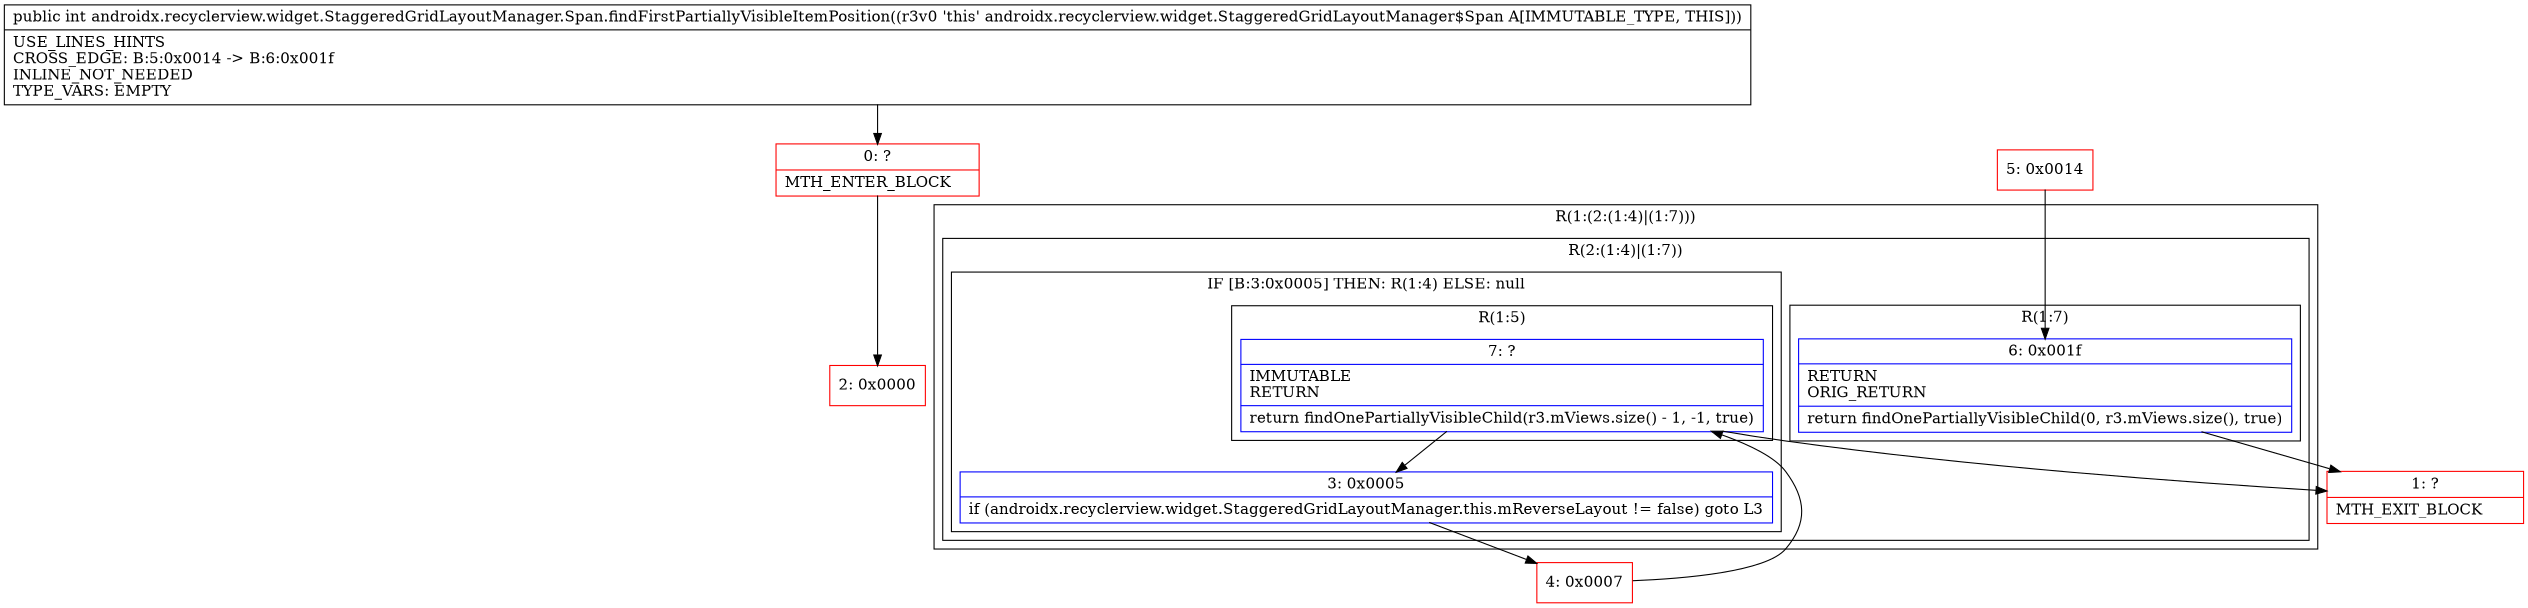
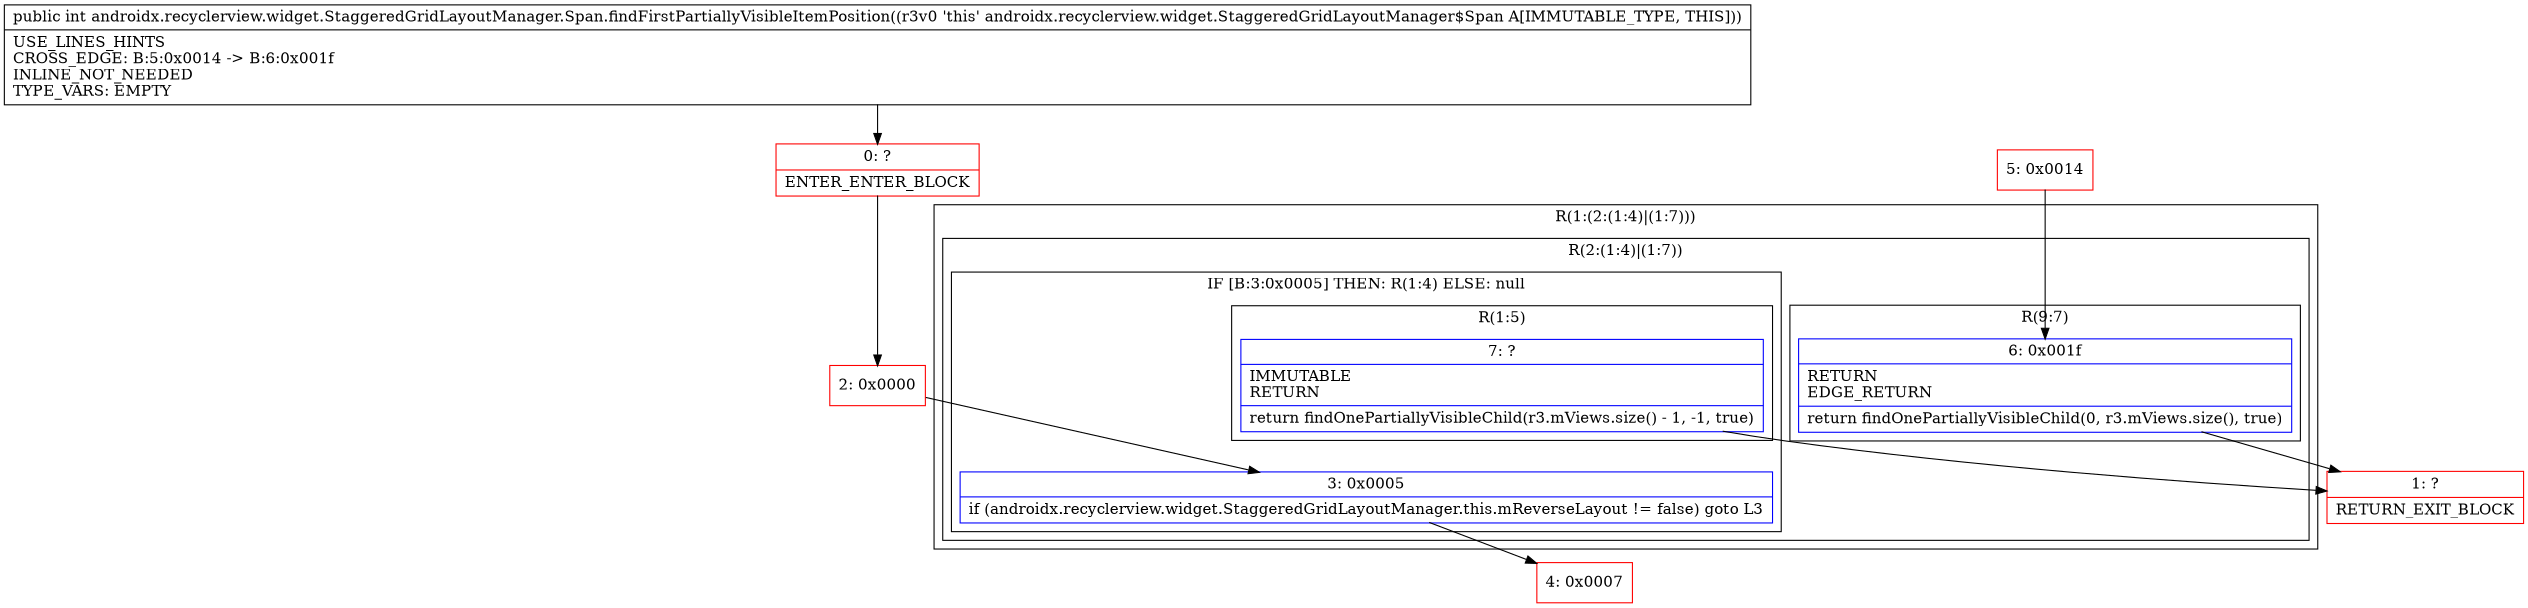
(868, 182) -> (878, 182)
(2045, 318) -> (2045, 318)
(1867, 393) -> (1870, 393)
(1426, 448) -> (1087, 434)
(2410, 510) -> (2425, 510)
(1773, 558) -> none
